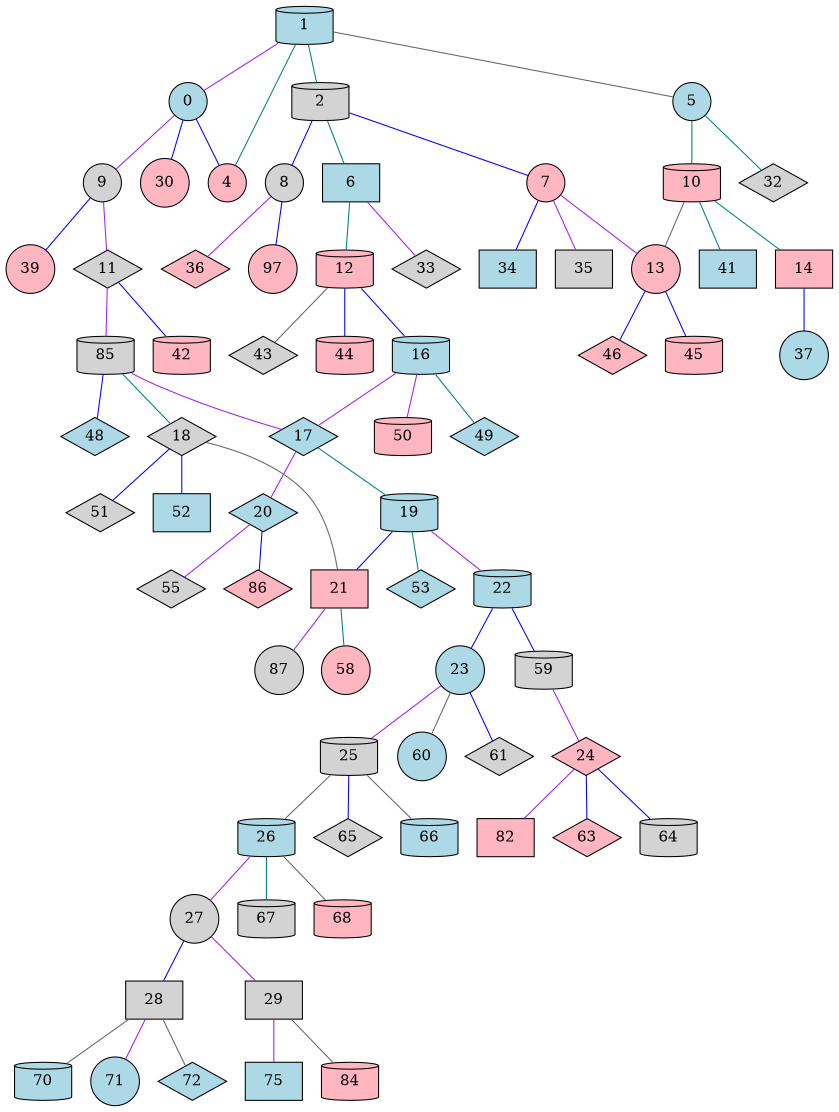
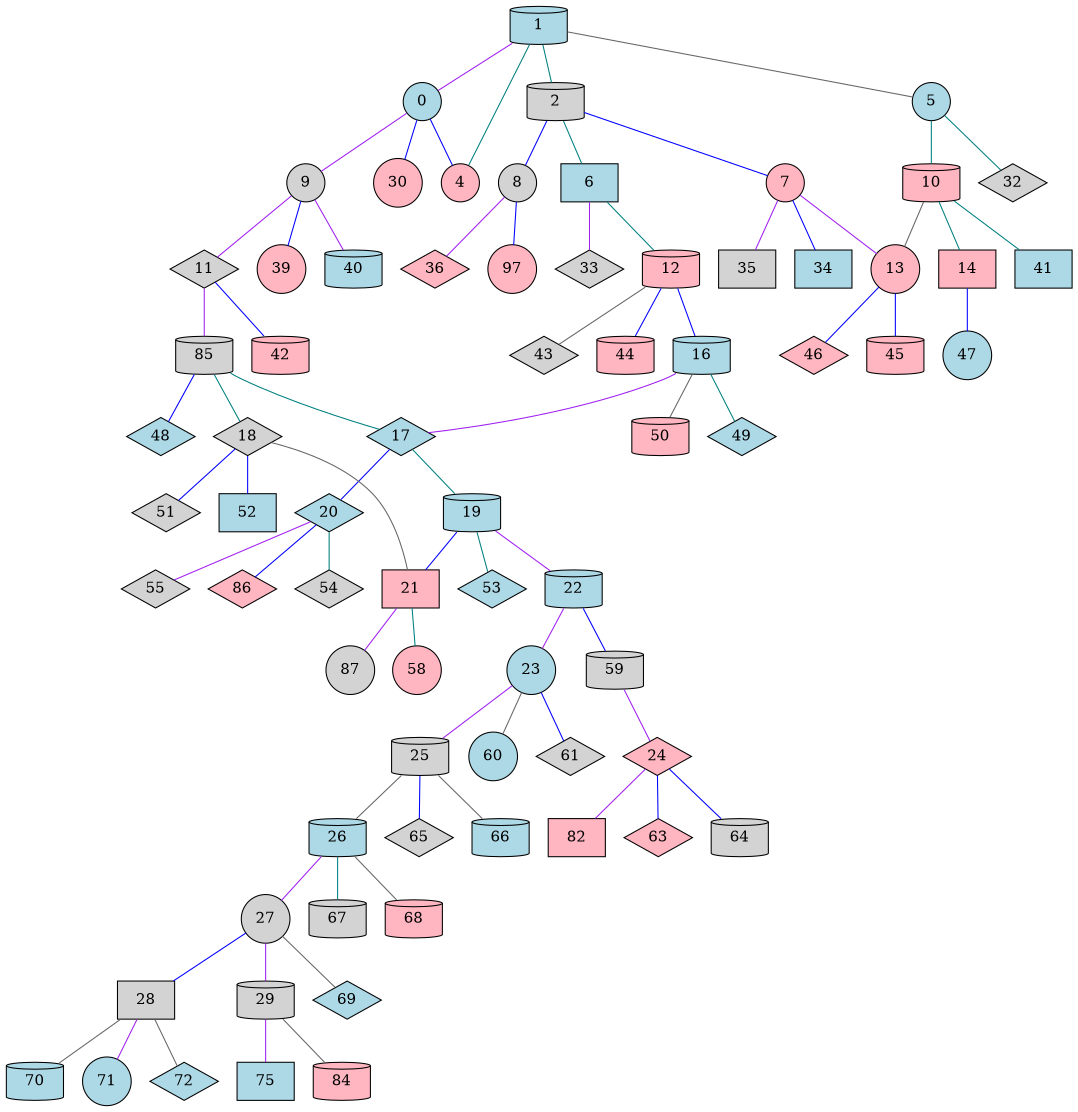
none -> (353, 269)
(804, 355) -> (967, 355)
(412, 396) -> (681, 396)
(205, 405) -> (304, 405)
(280, 480) -> (365, 475)
none -> (329, 589)
(482, 629) -> (553, 629)
(274, 1000) -> (266, 1000)
none -> (347, 1000)
